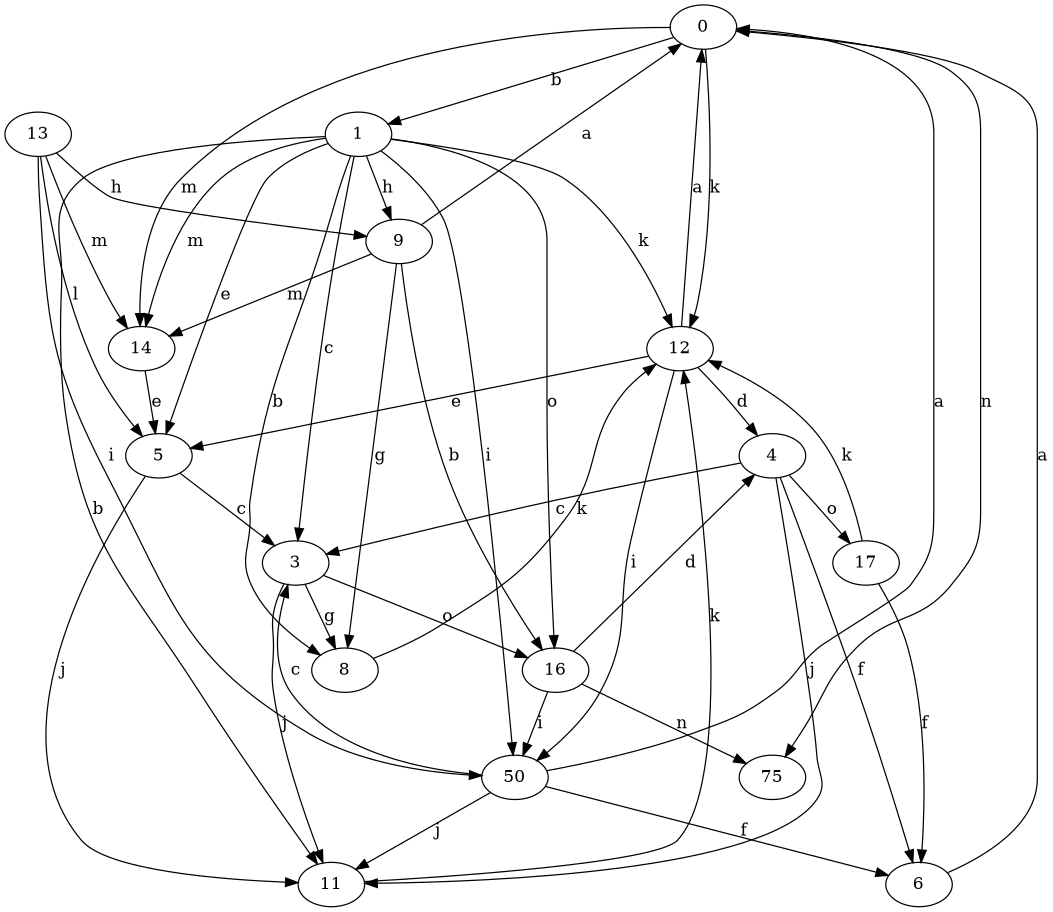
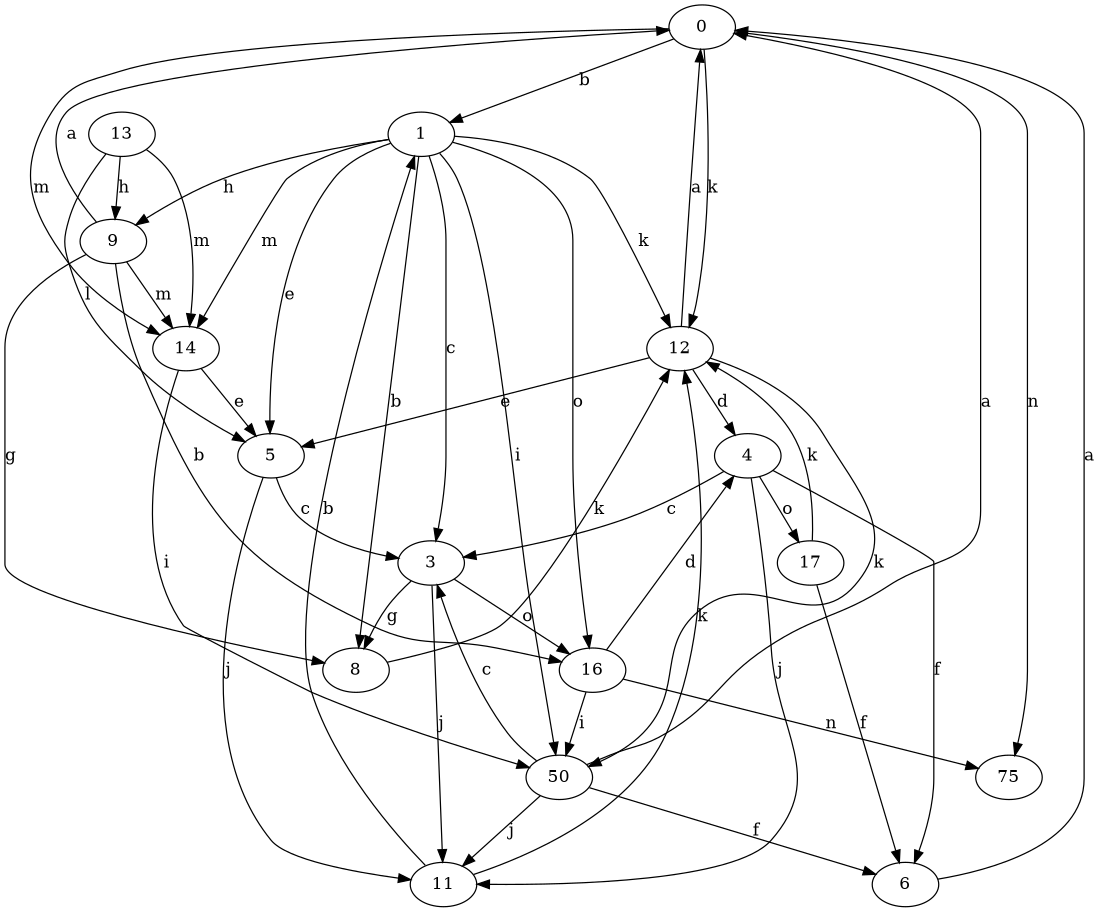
(67, 422) -> (315, 547)
(146, 552) -> (241, 656)
(634, 563) -> (879, 563)
